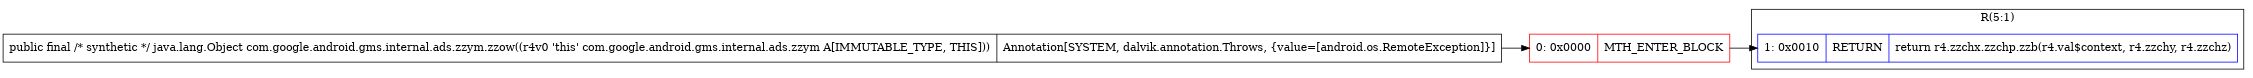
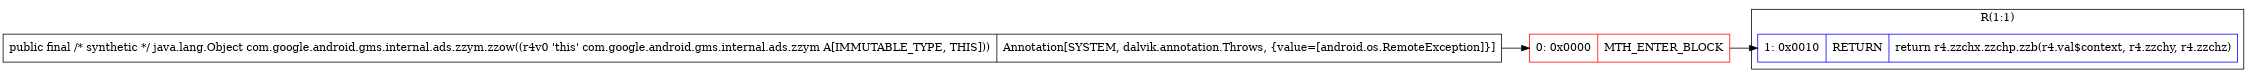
(1998, 18) -> (1998, 18)
